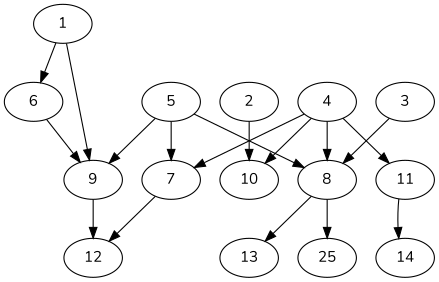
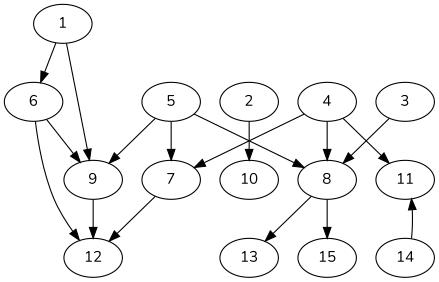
(292, 137) -> none
none -> (47, 179)
(398, 213) -> (412, 224)
(327, 258) -> (327, 258)
